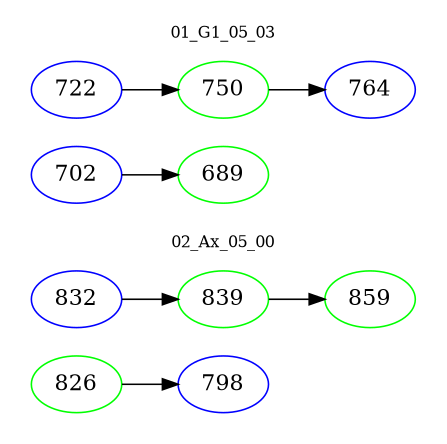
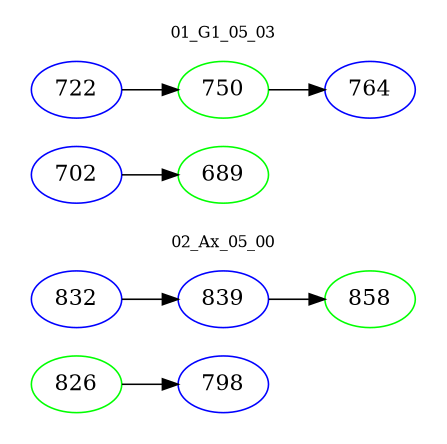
(223, 299) -> (223, 299)
(370, 299) -> (370, 299)
